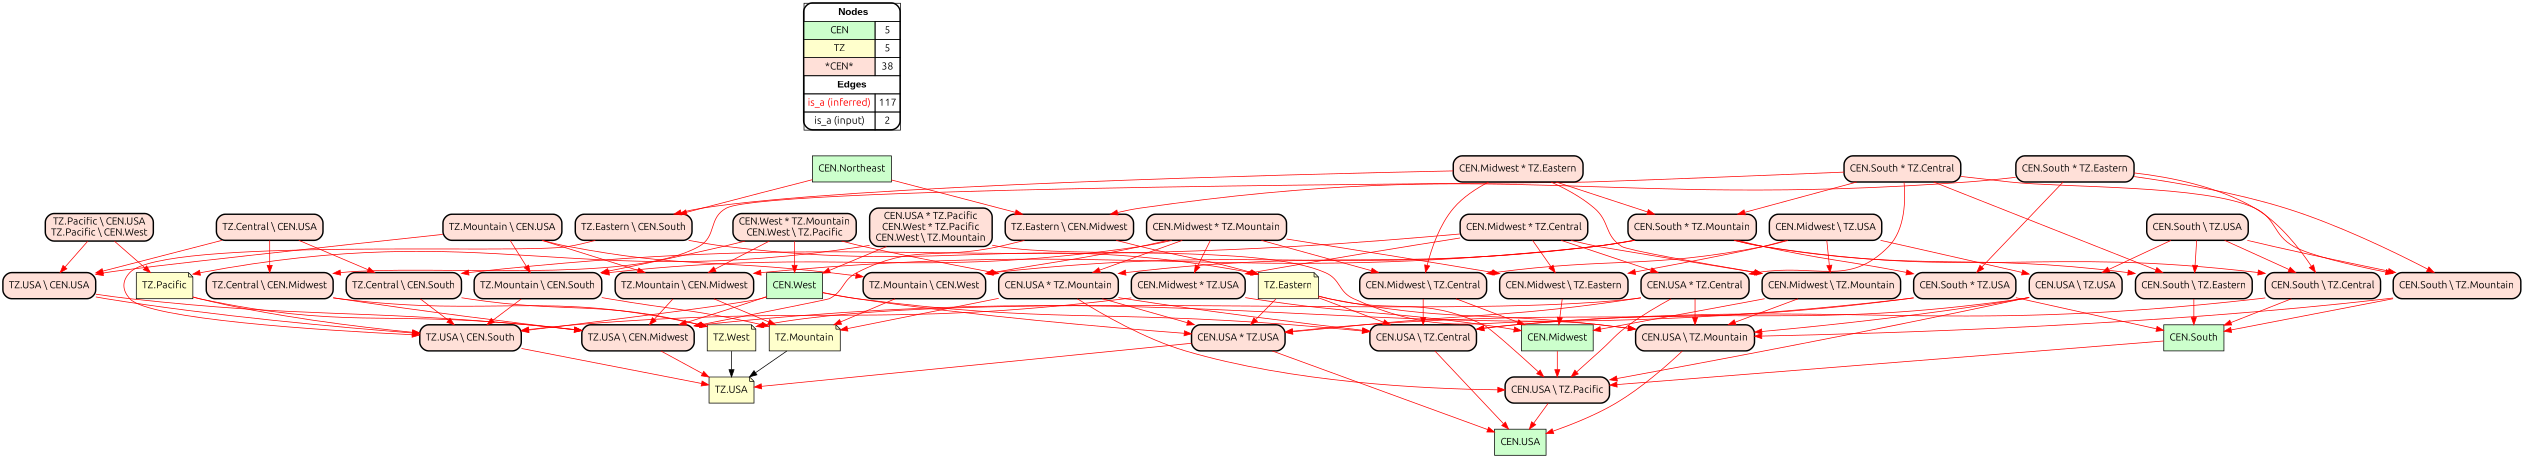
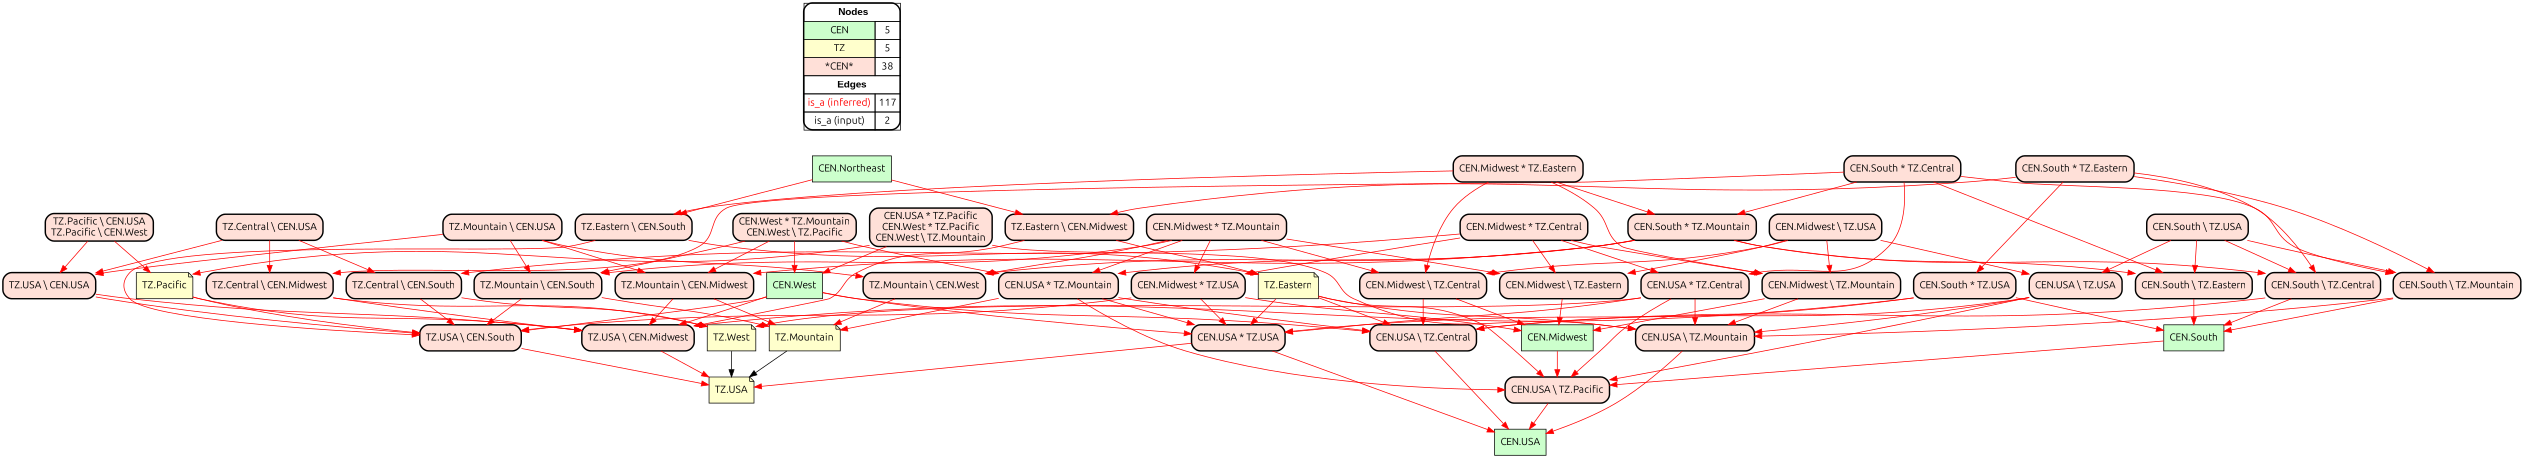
(1839, 261) -> none
none -> (1211, 309)
